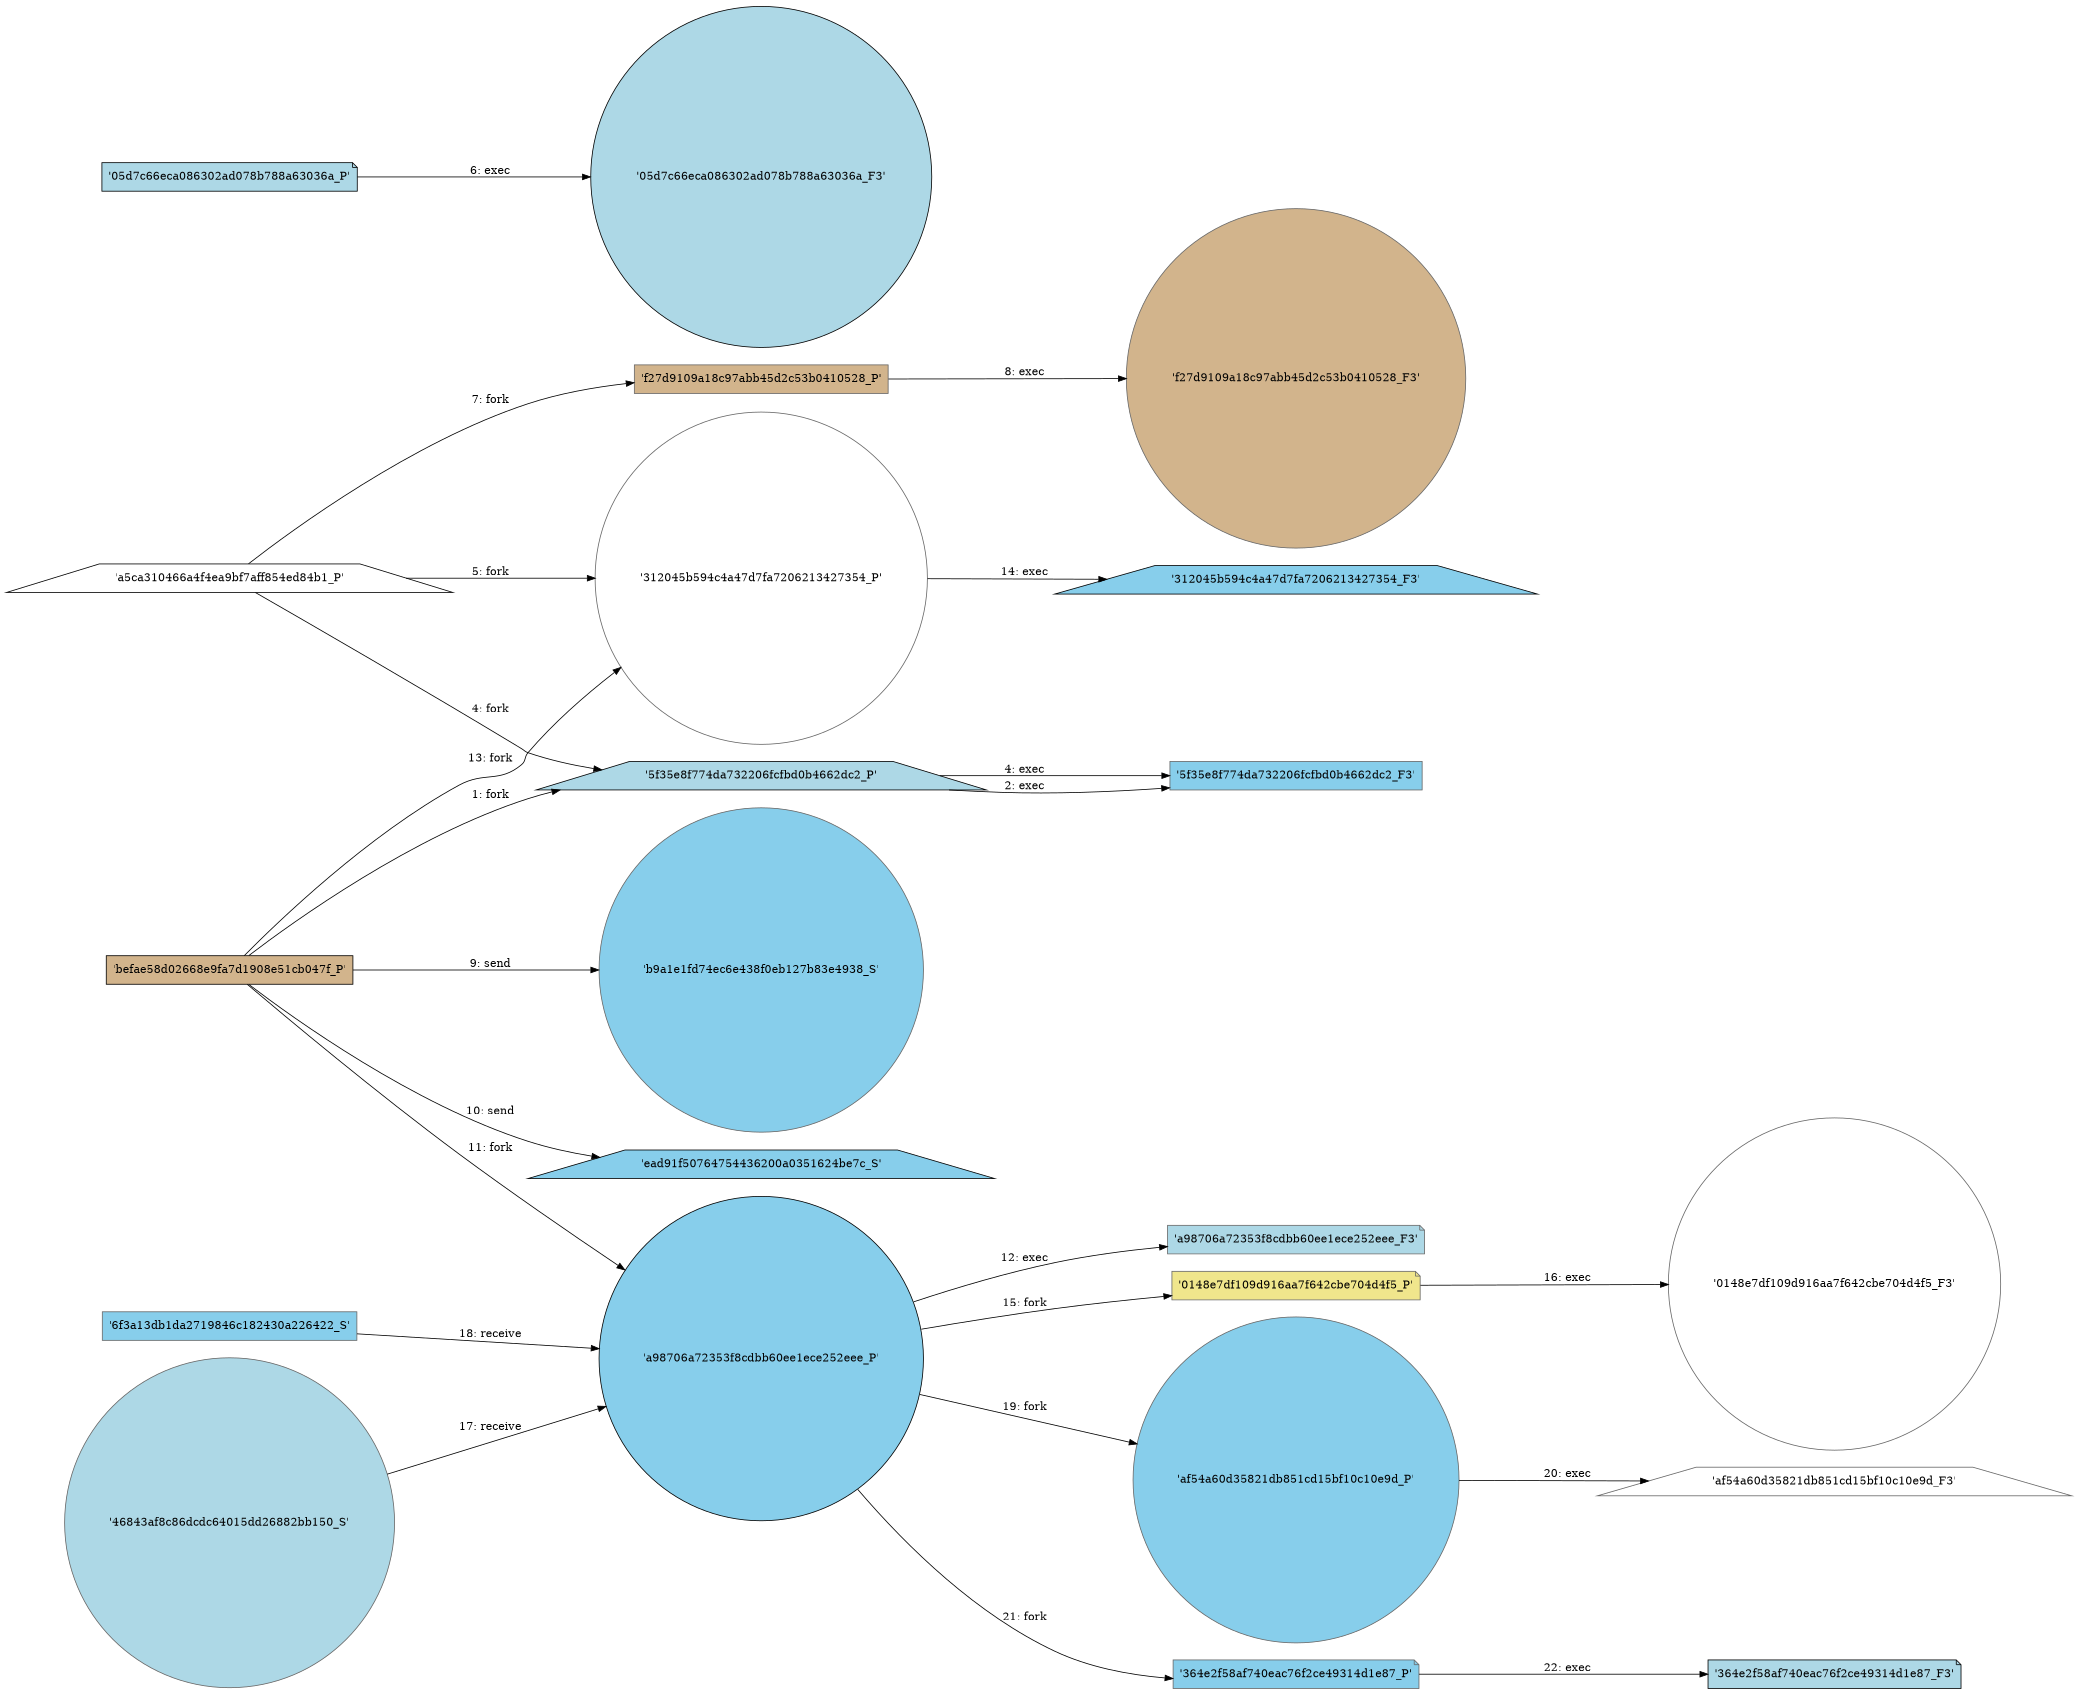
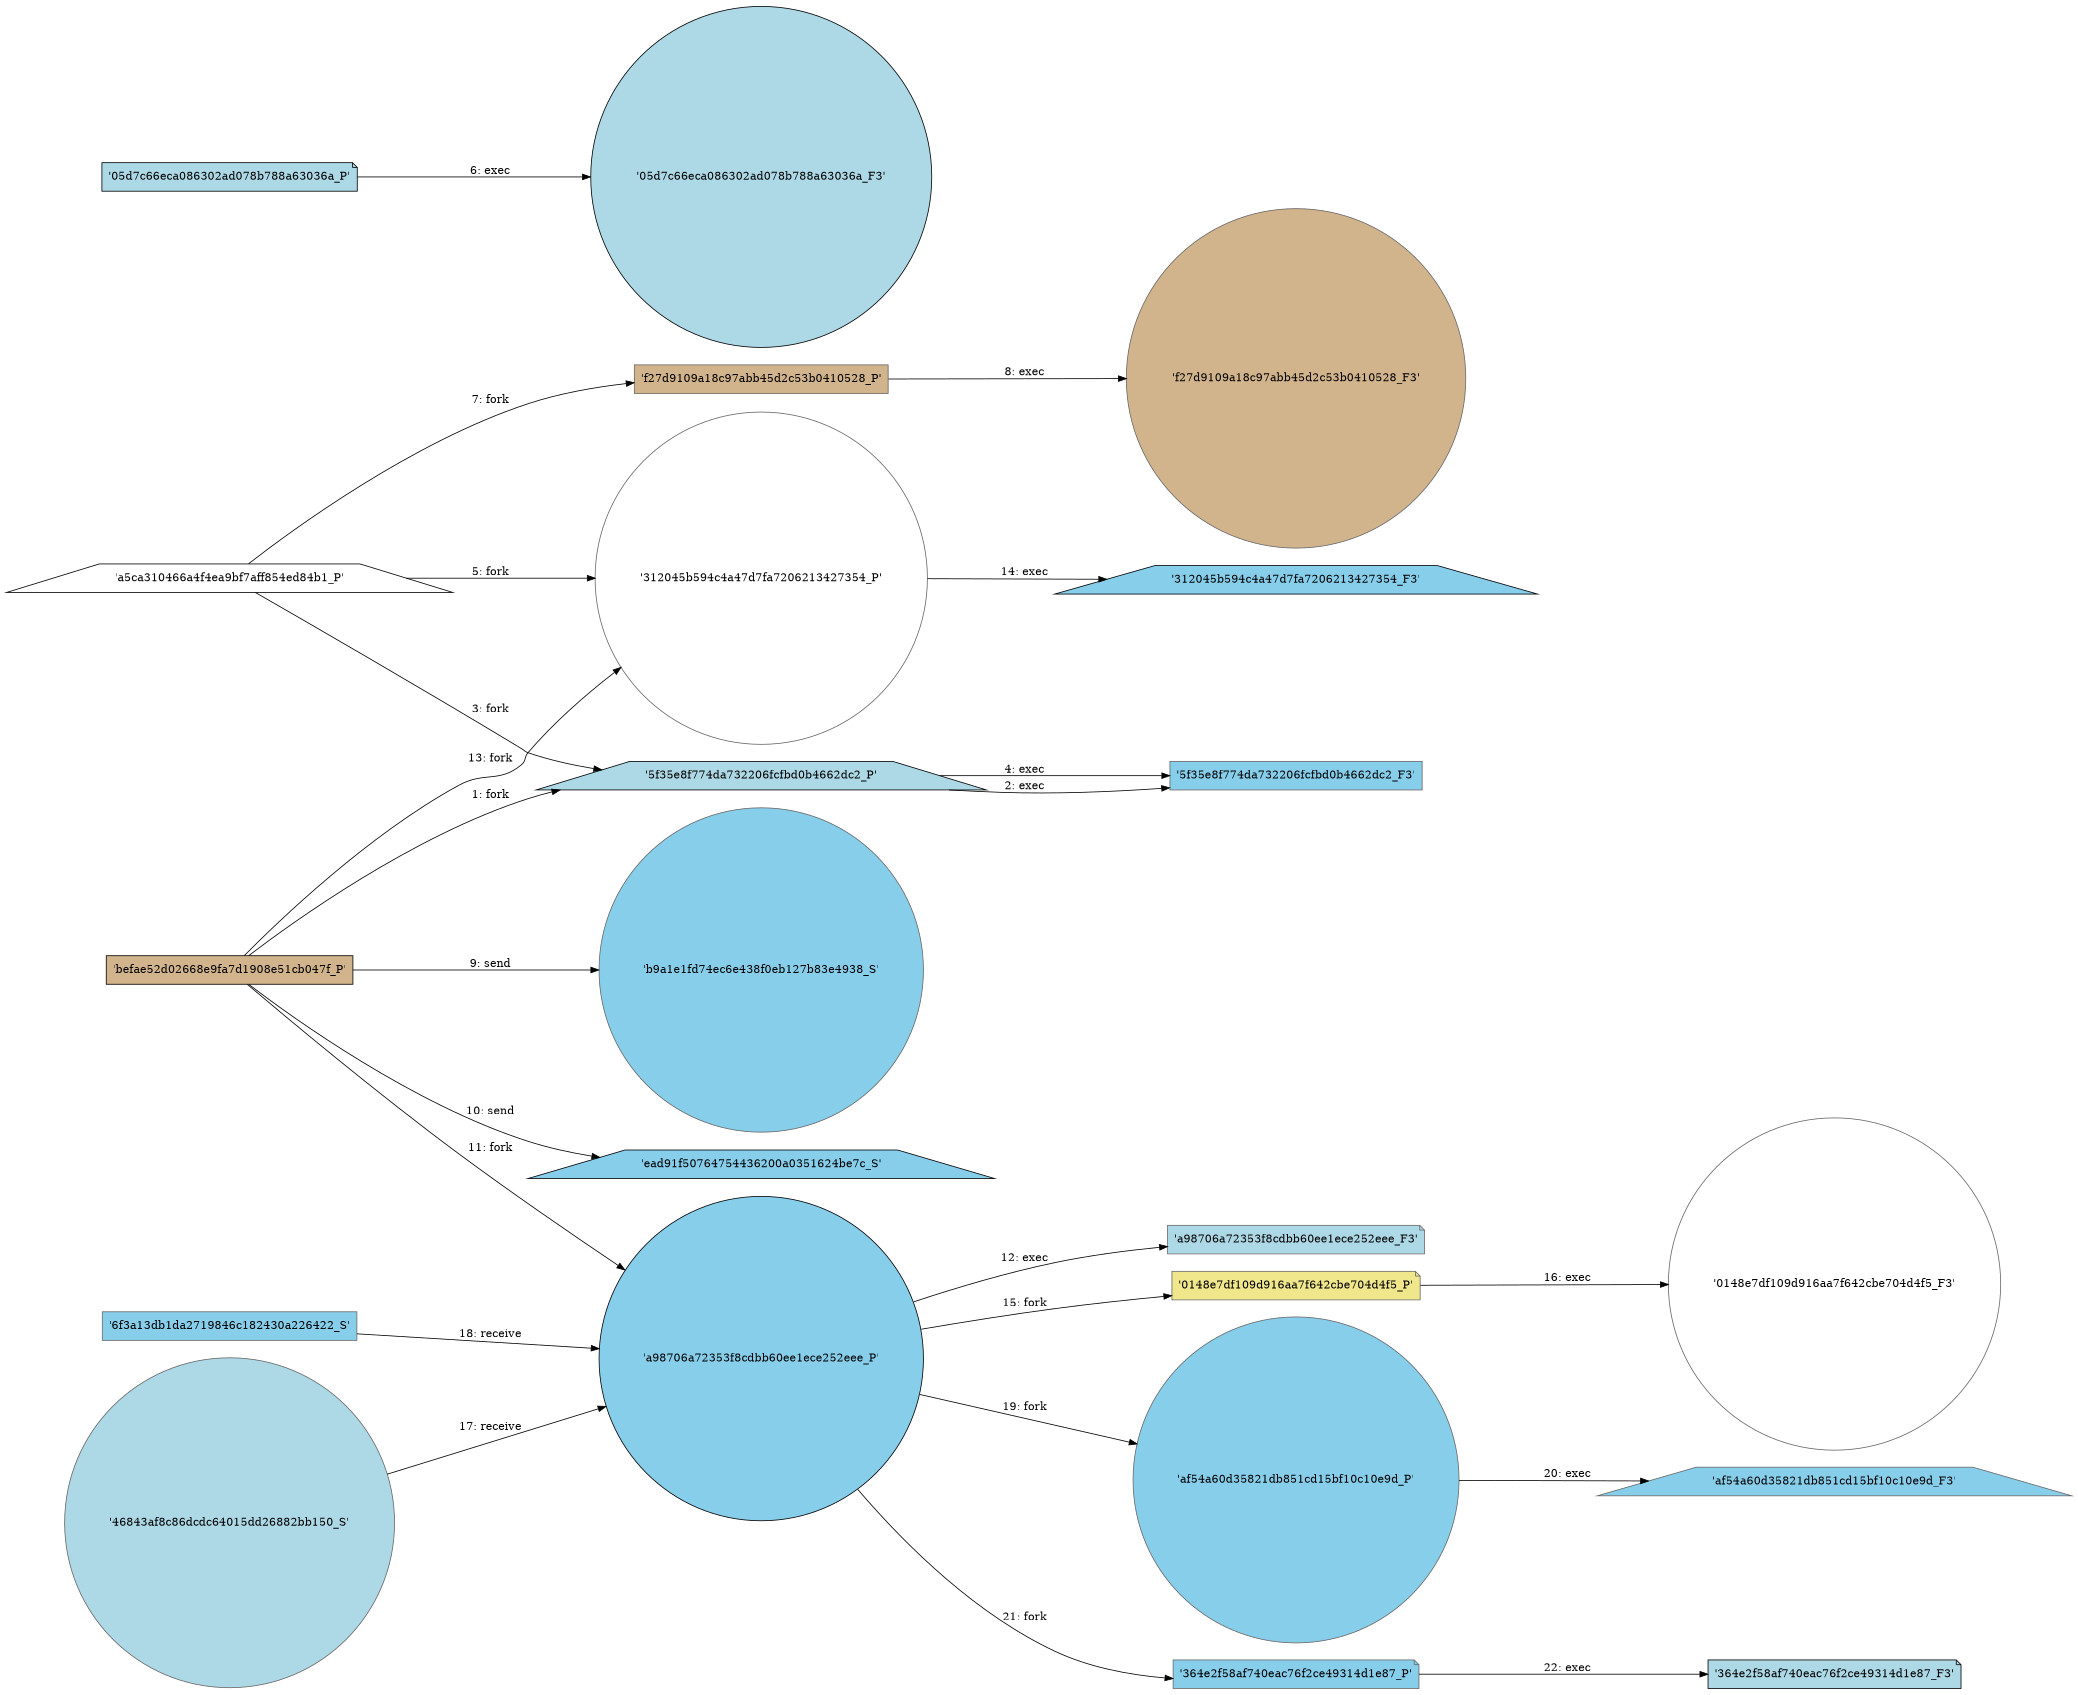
(490, 709) -> (490, 709)
(230, 970) -> (230, 970)
(1834, 1482) -> (1834, 1482)
